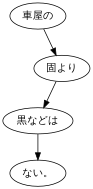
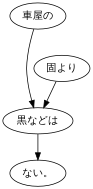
(48, 39) -> (27, 65)
